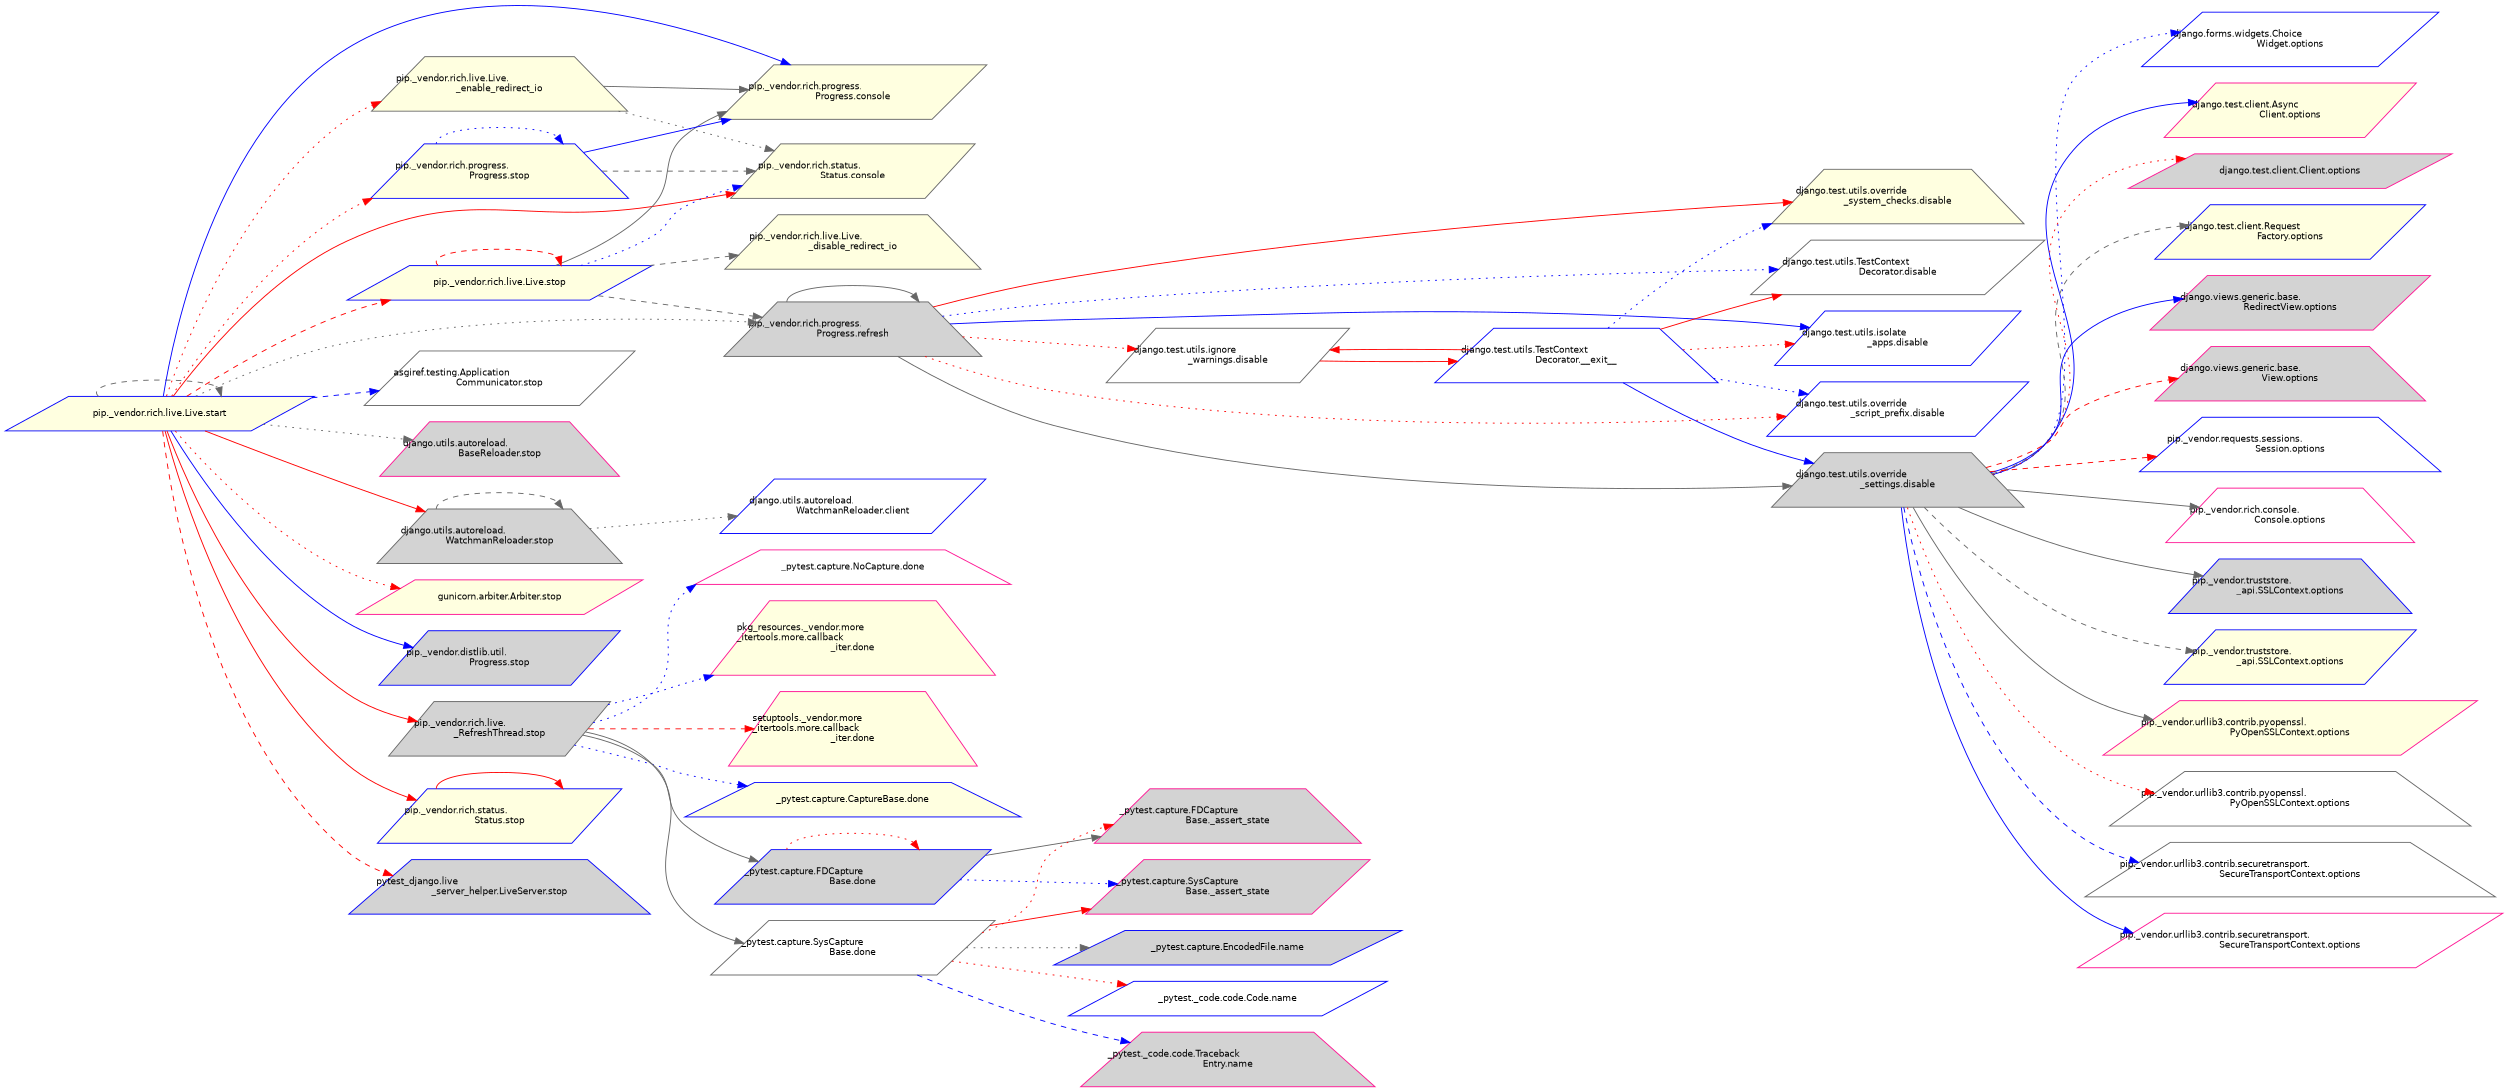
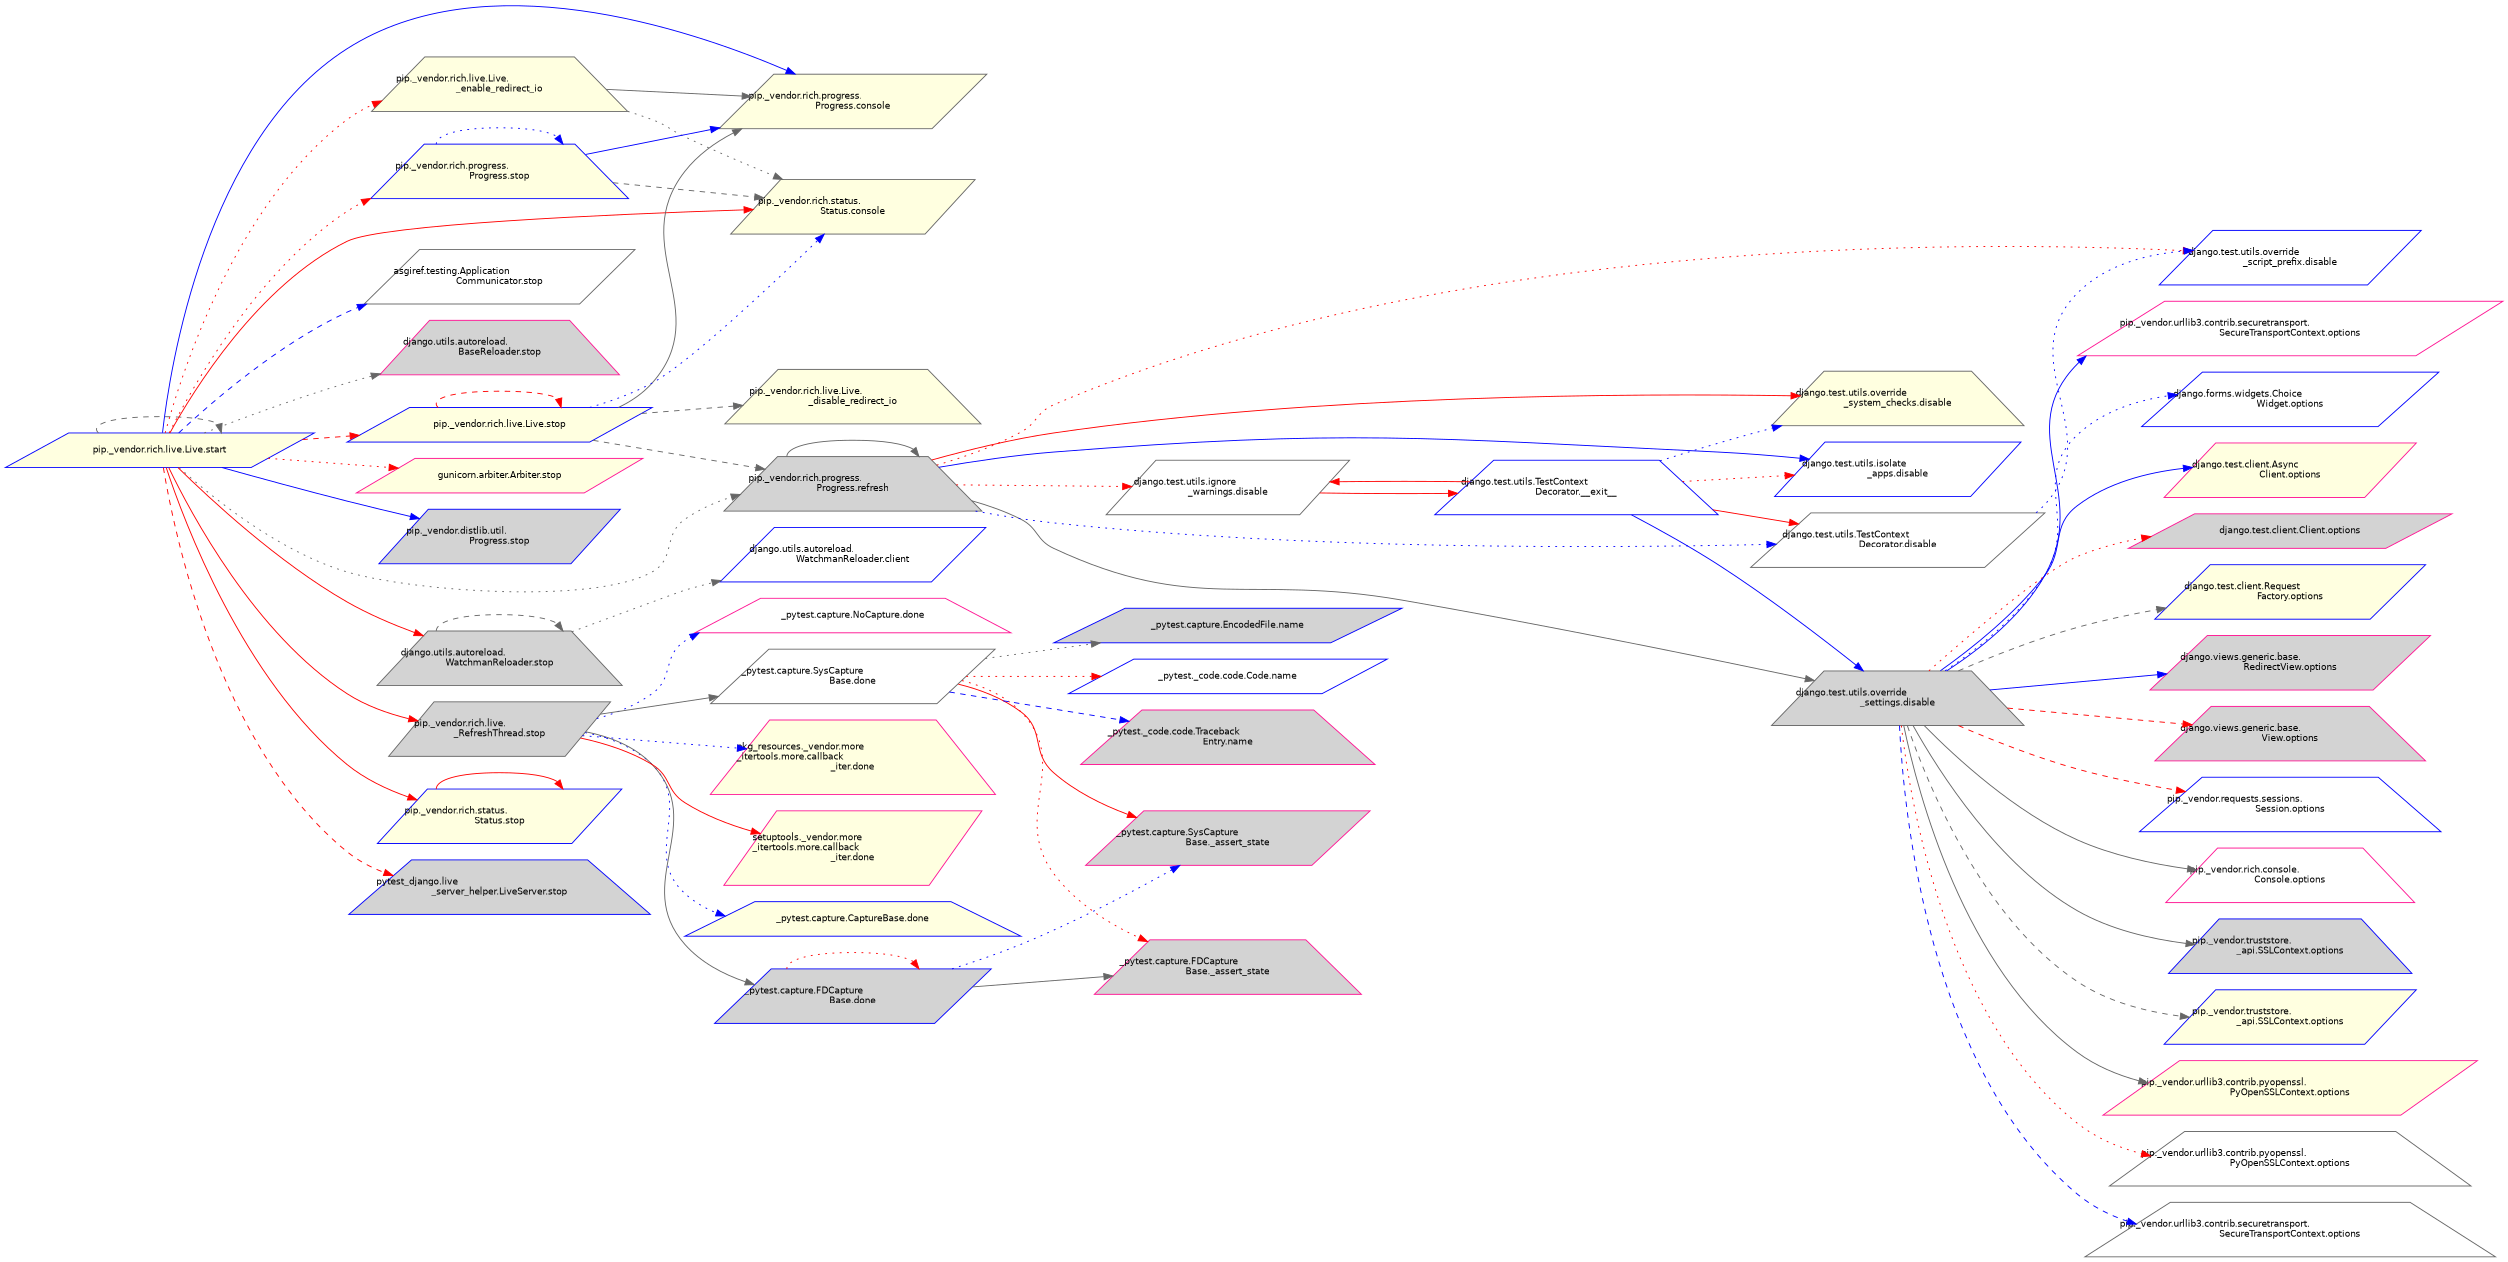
(1756, 386) -> (2053, 347)
(667, 729) -> (676, 795)
(853, 729) -> (853, 848)
